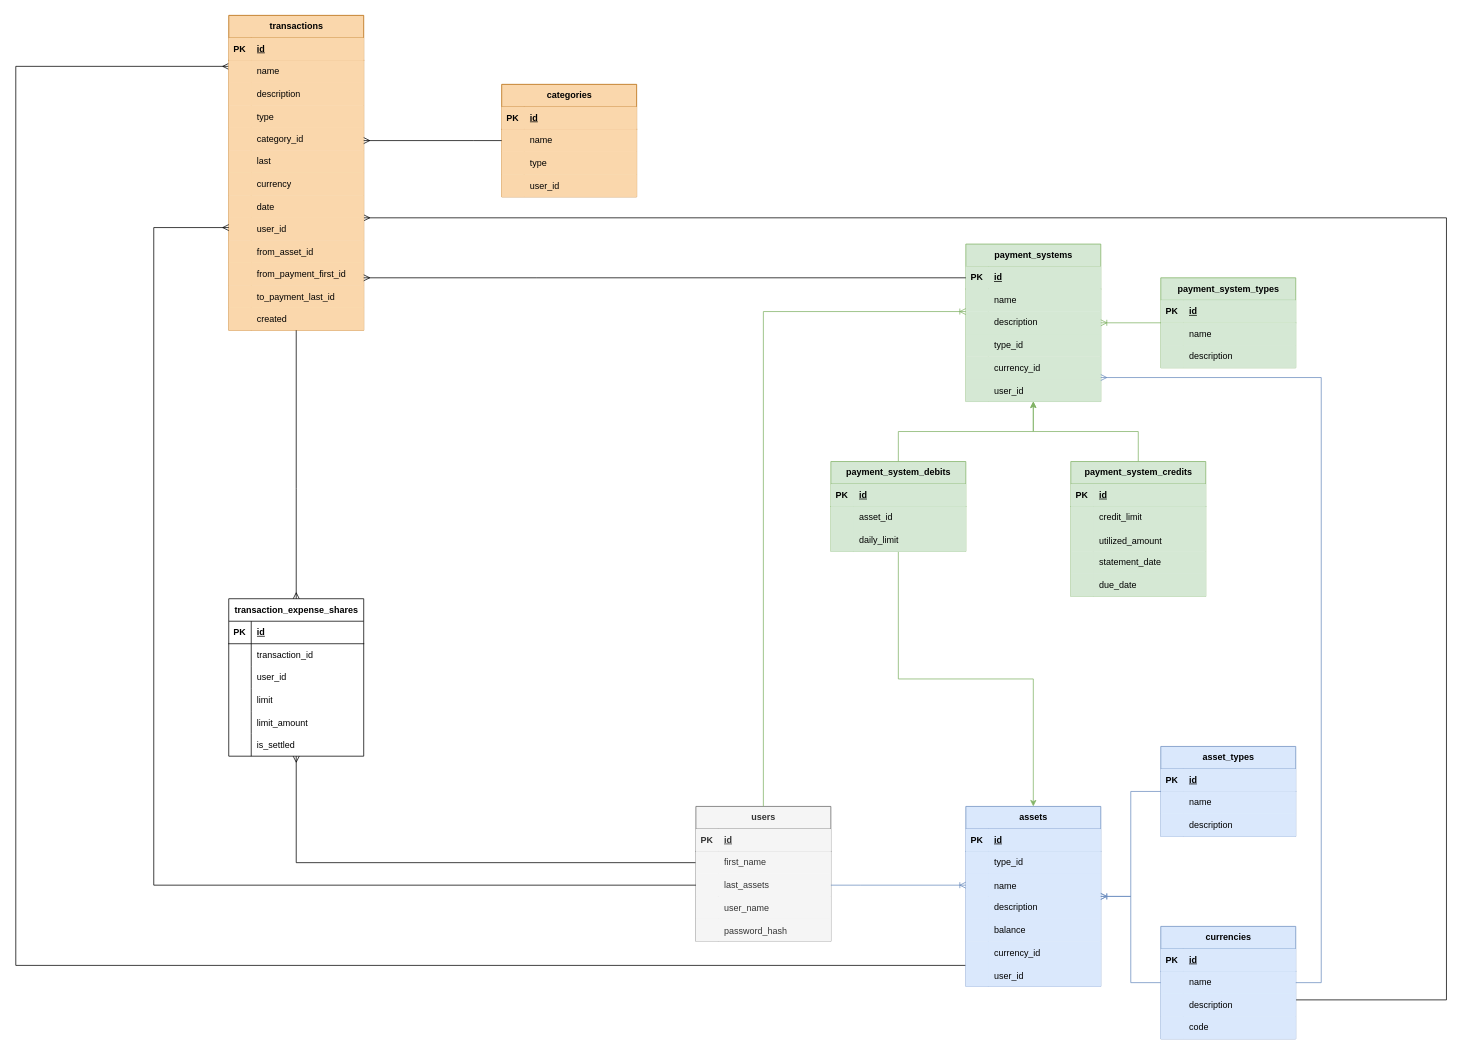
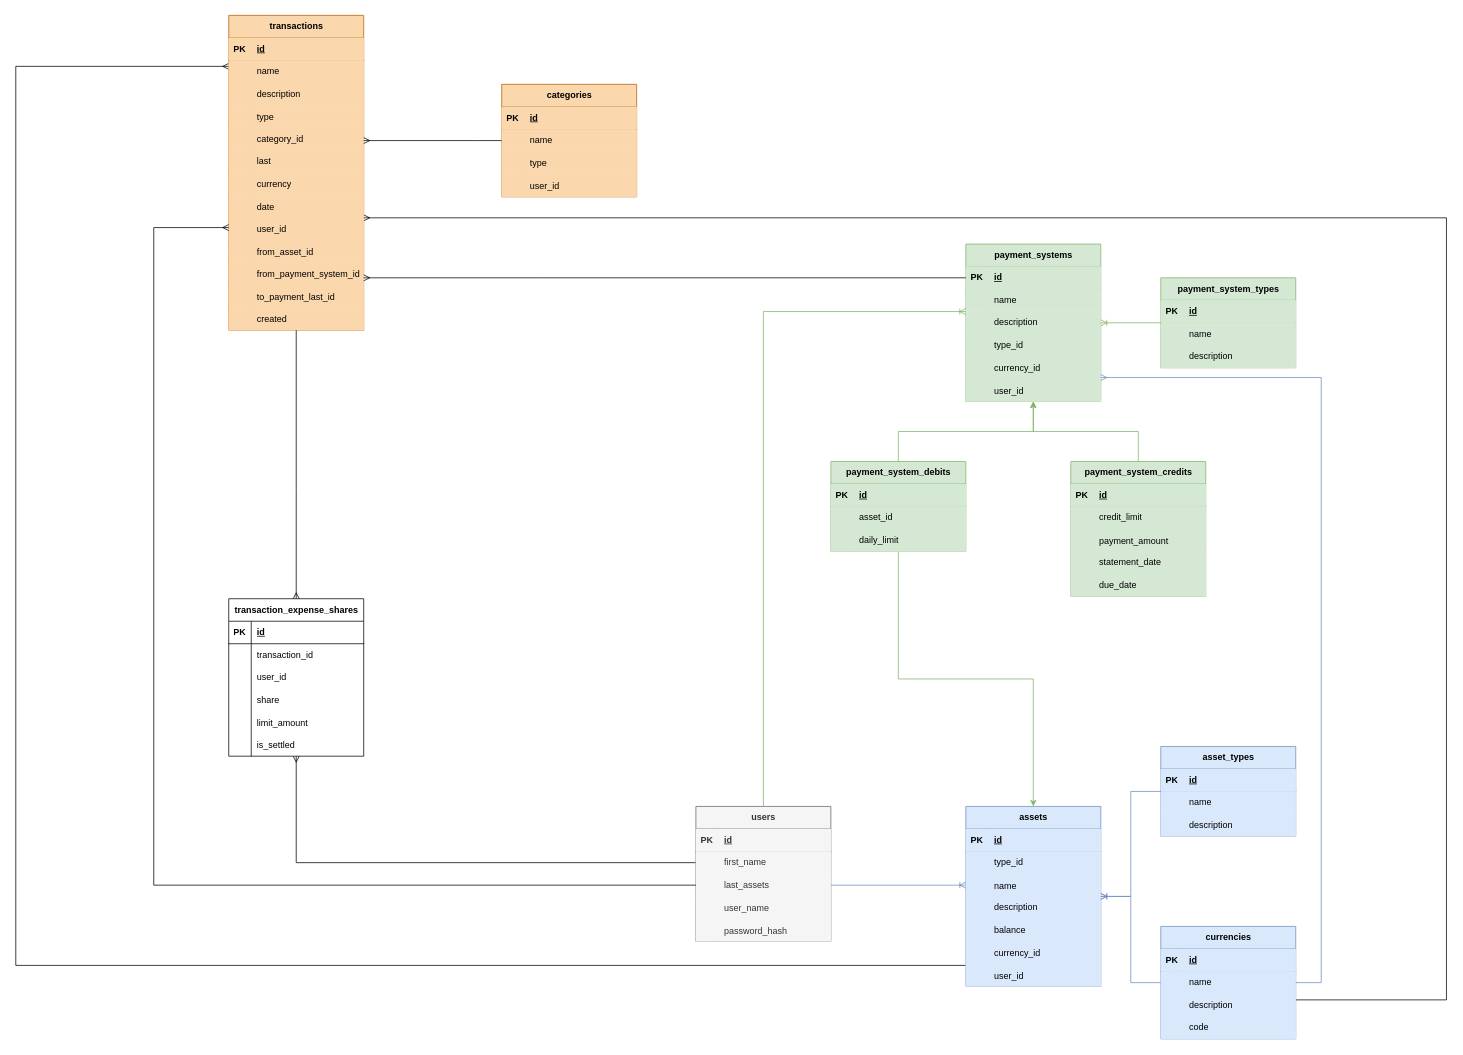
(307, 275) -> (311, 275)
(1133, 541) -> (1134, 541)
(266, 700) -> (269, 700)
